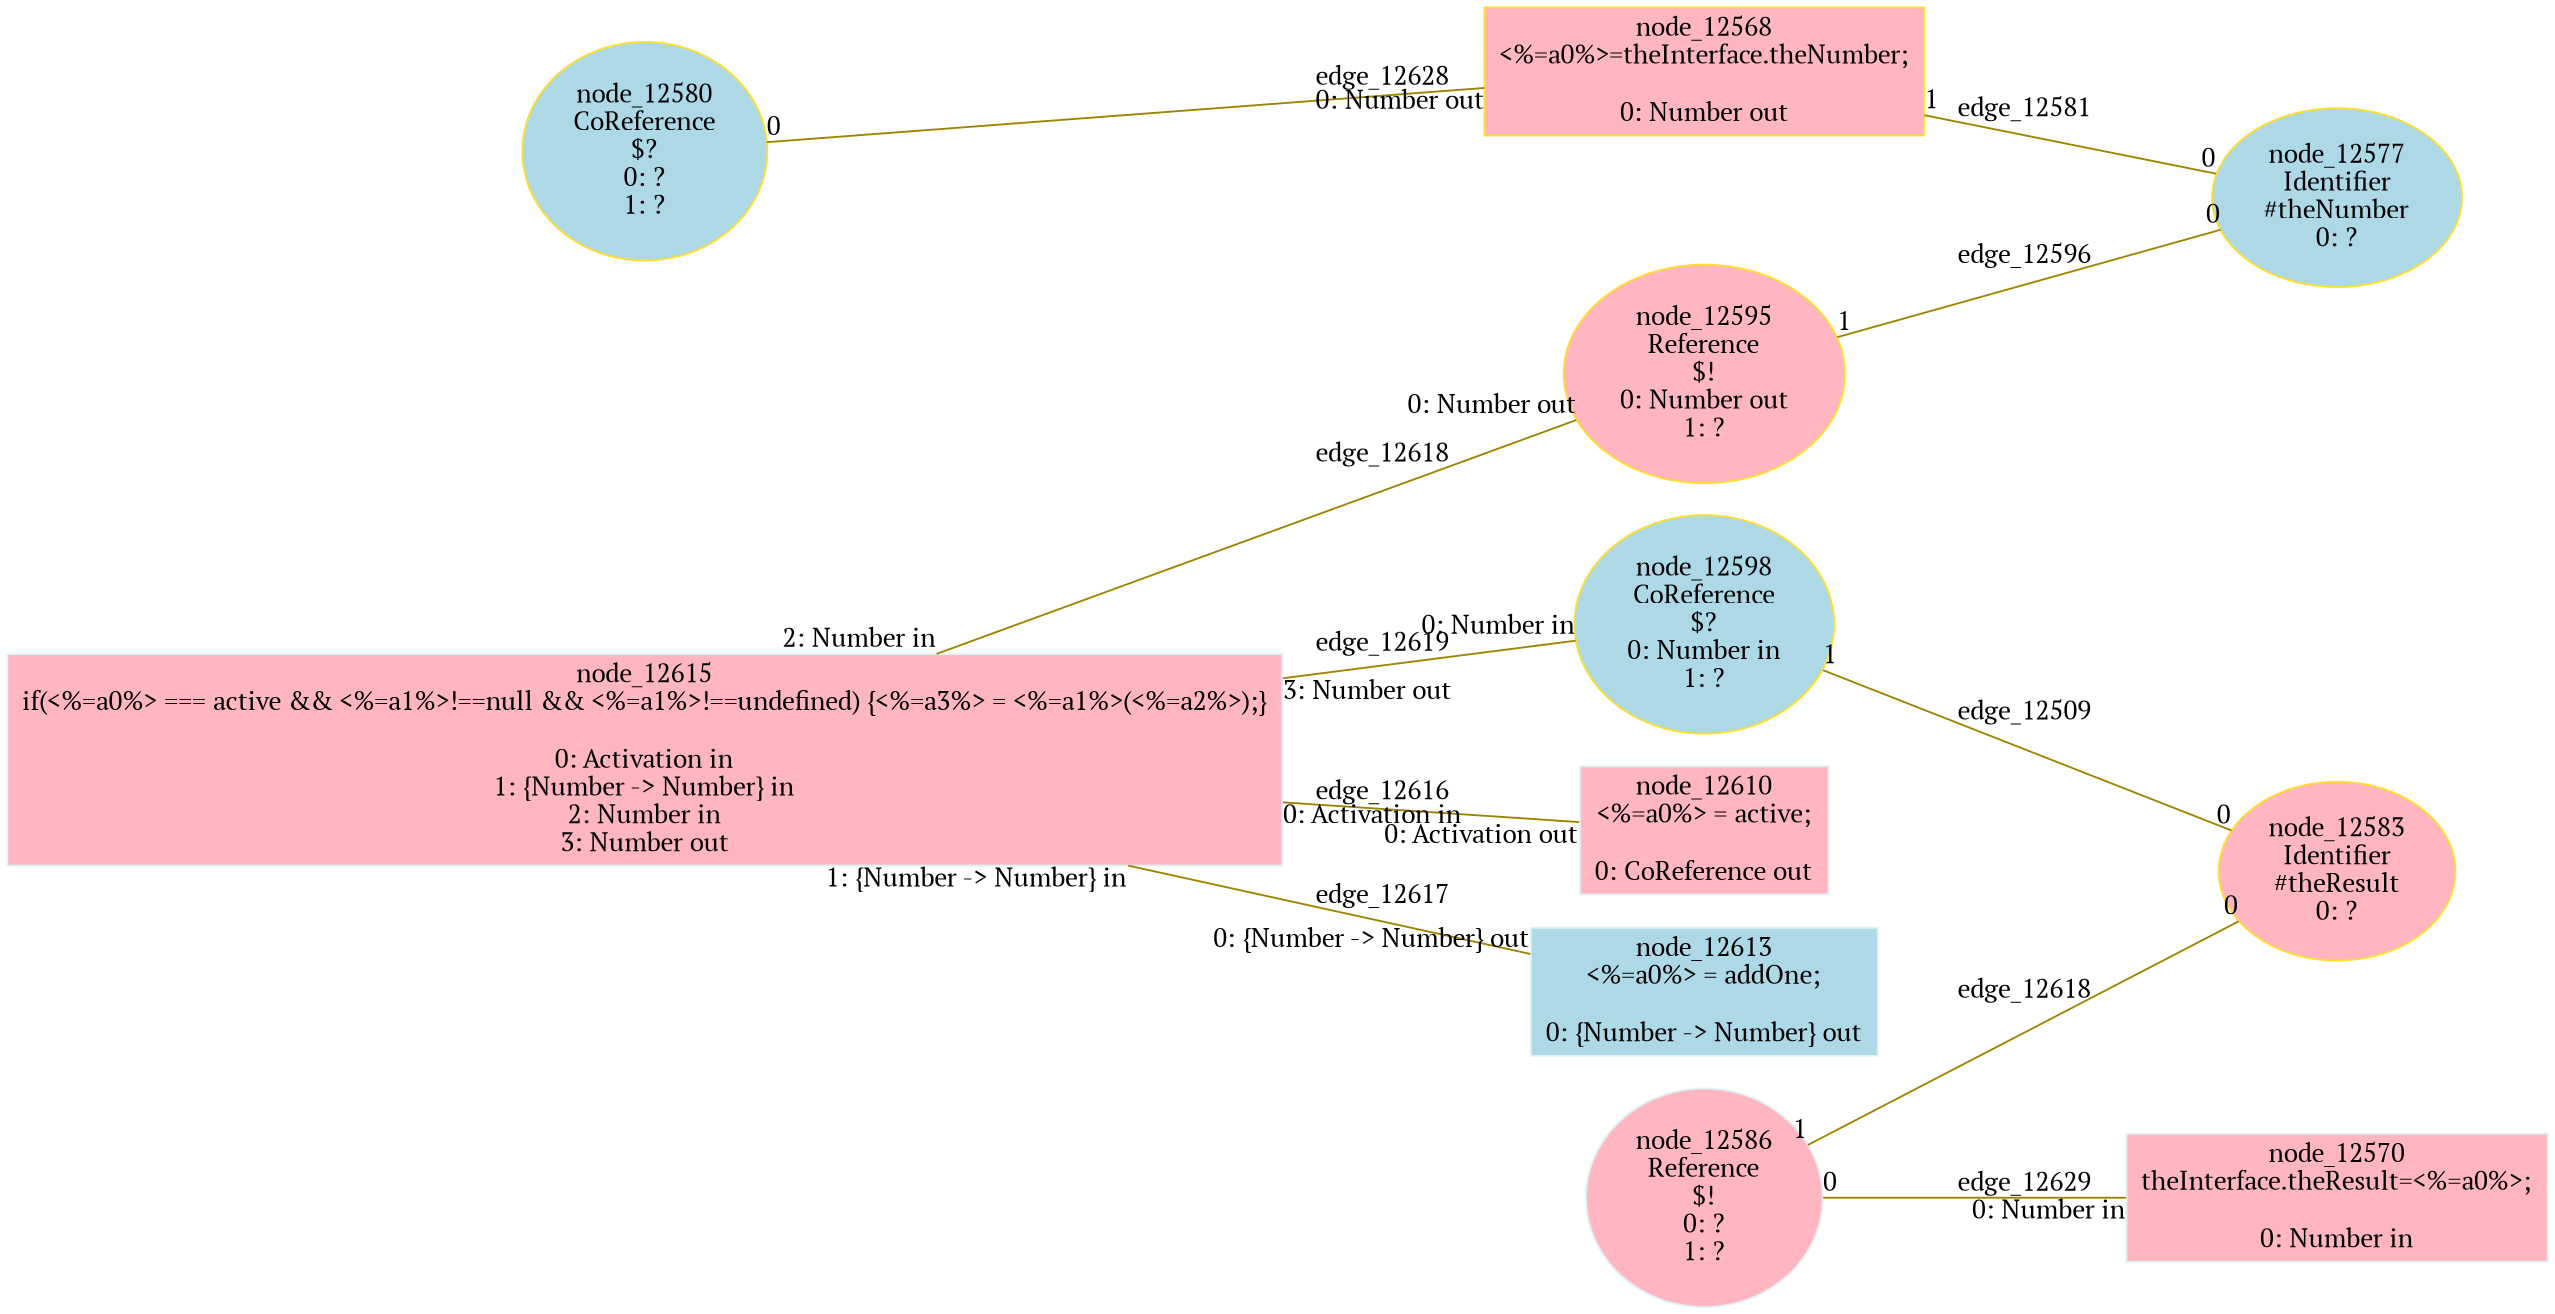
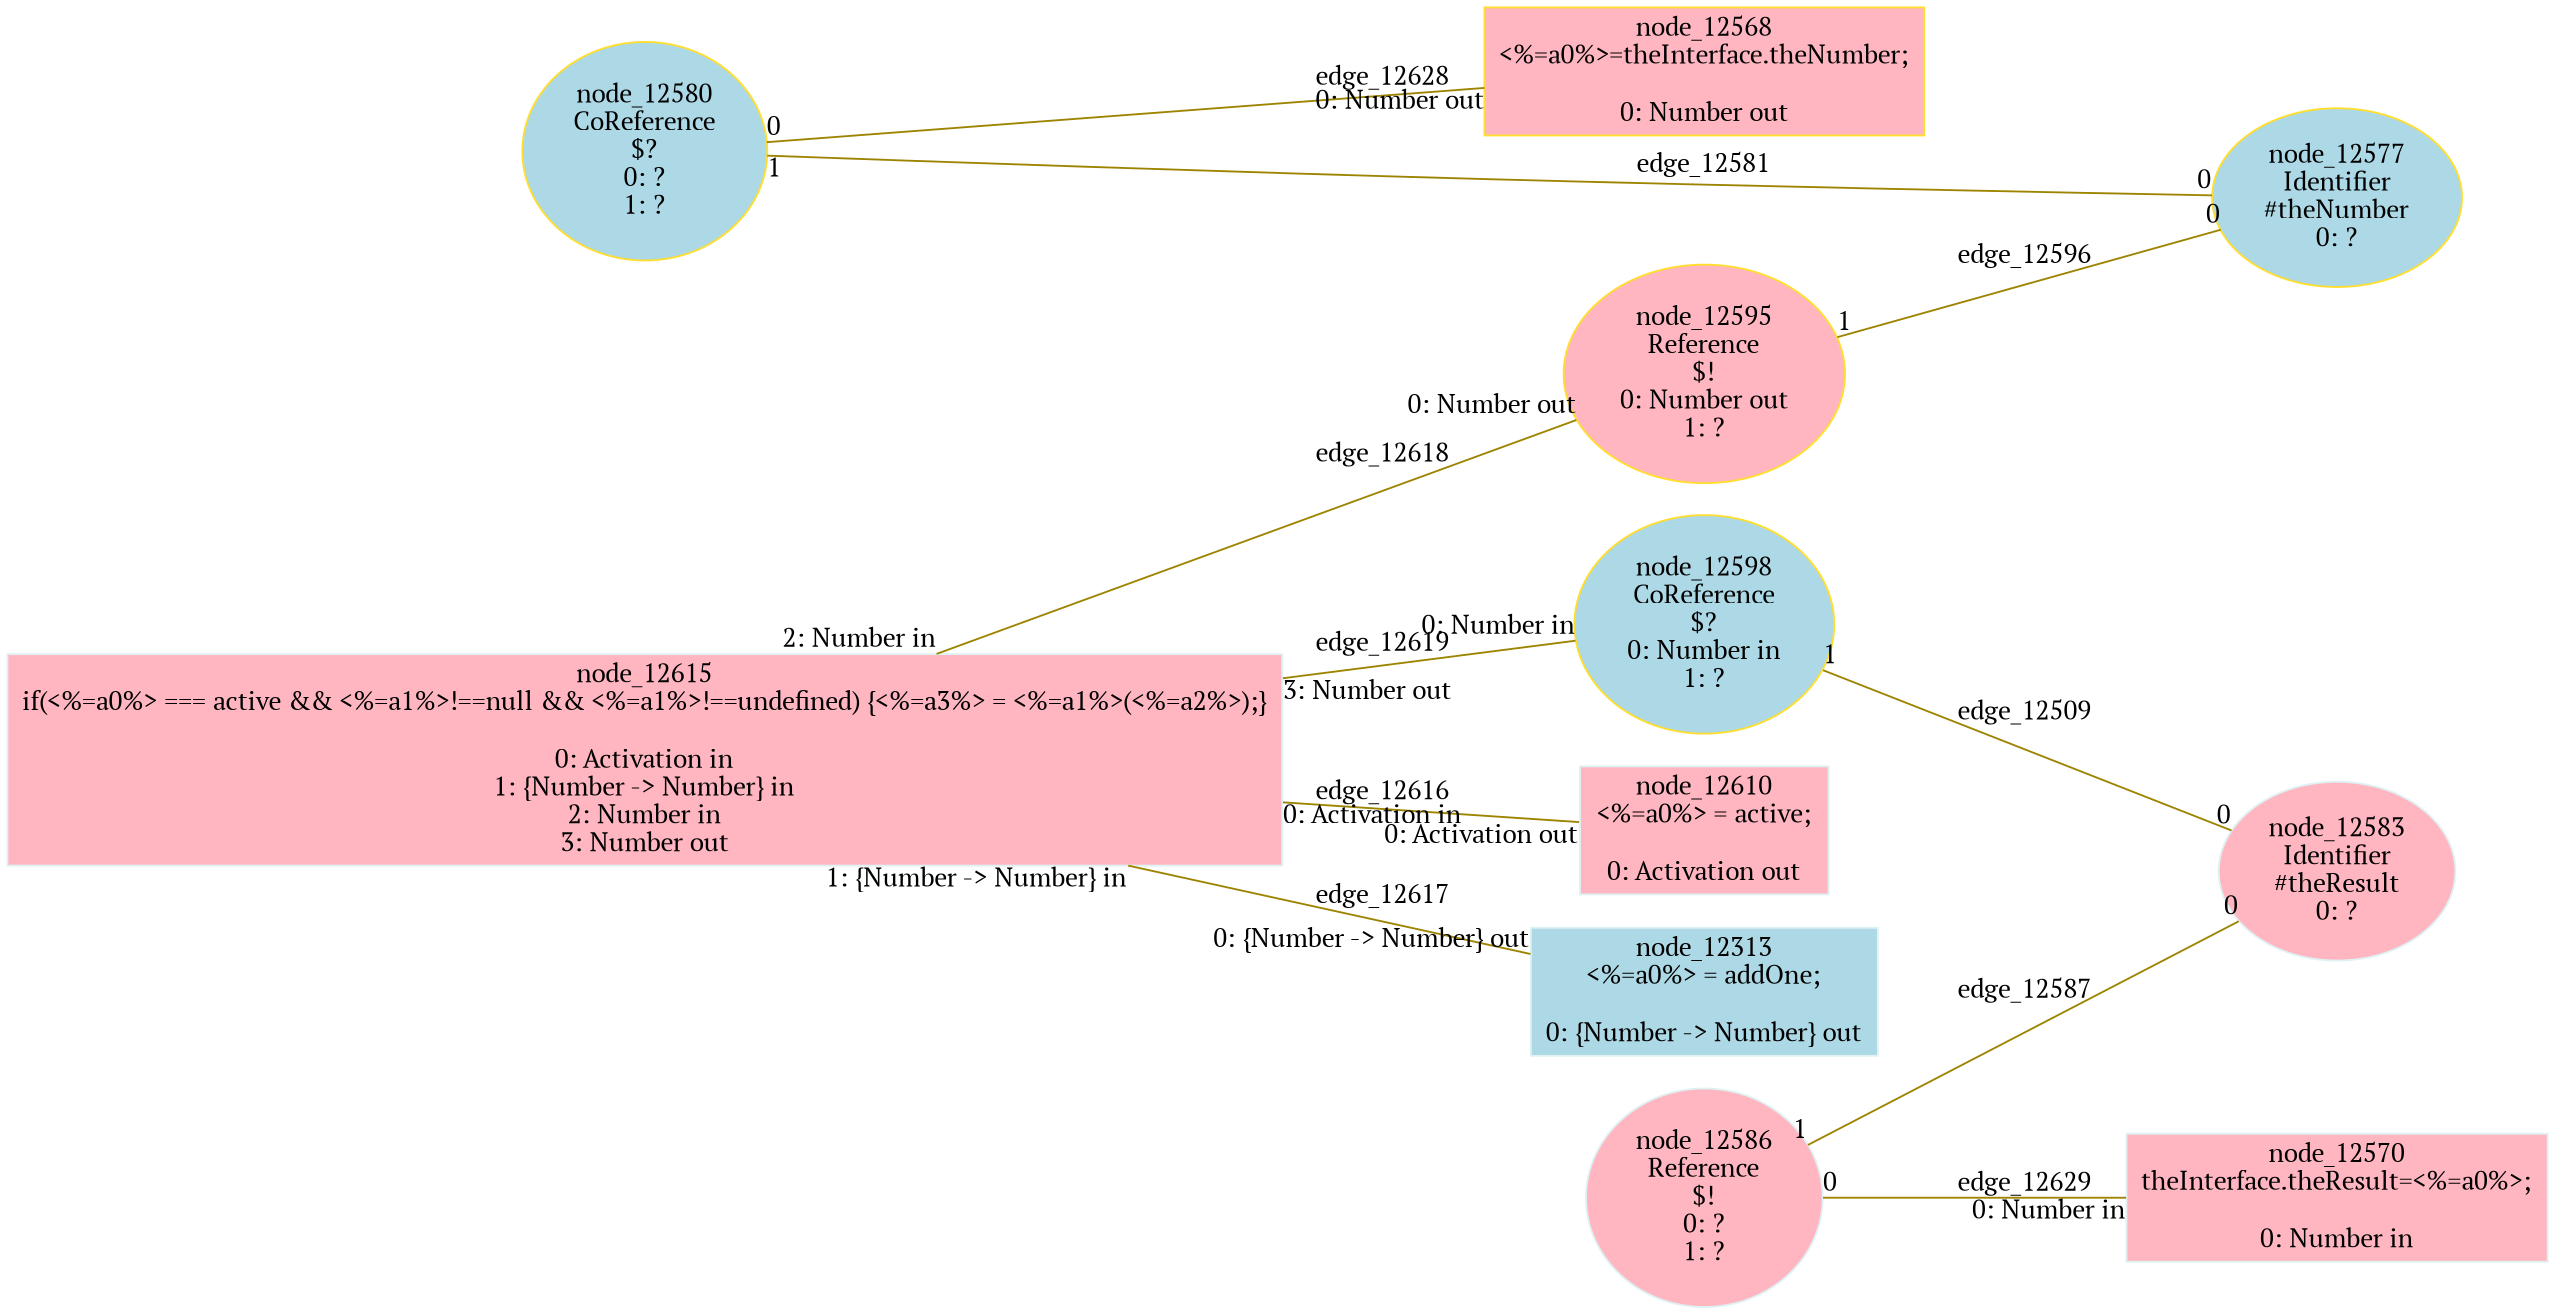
(2070, 144) -> (1490, 179)
(1704, 830) -> (1704, 830)
(2337, 871) -> (2337, 871)
(2025, 991) -> (2025, 991)
(1704, 992) -> (1704, 992)
